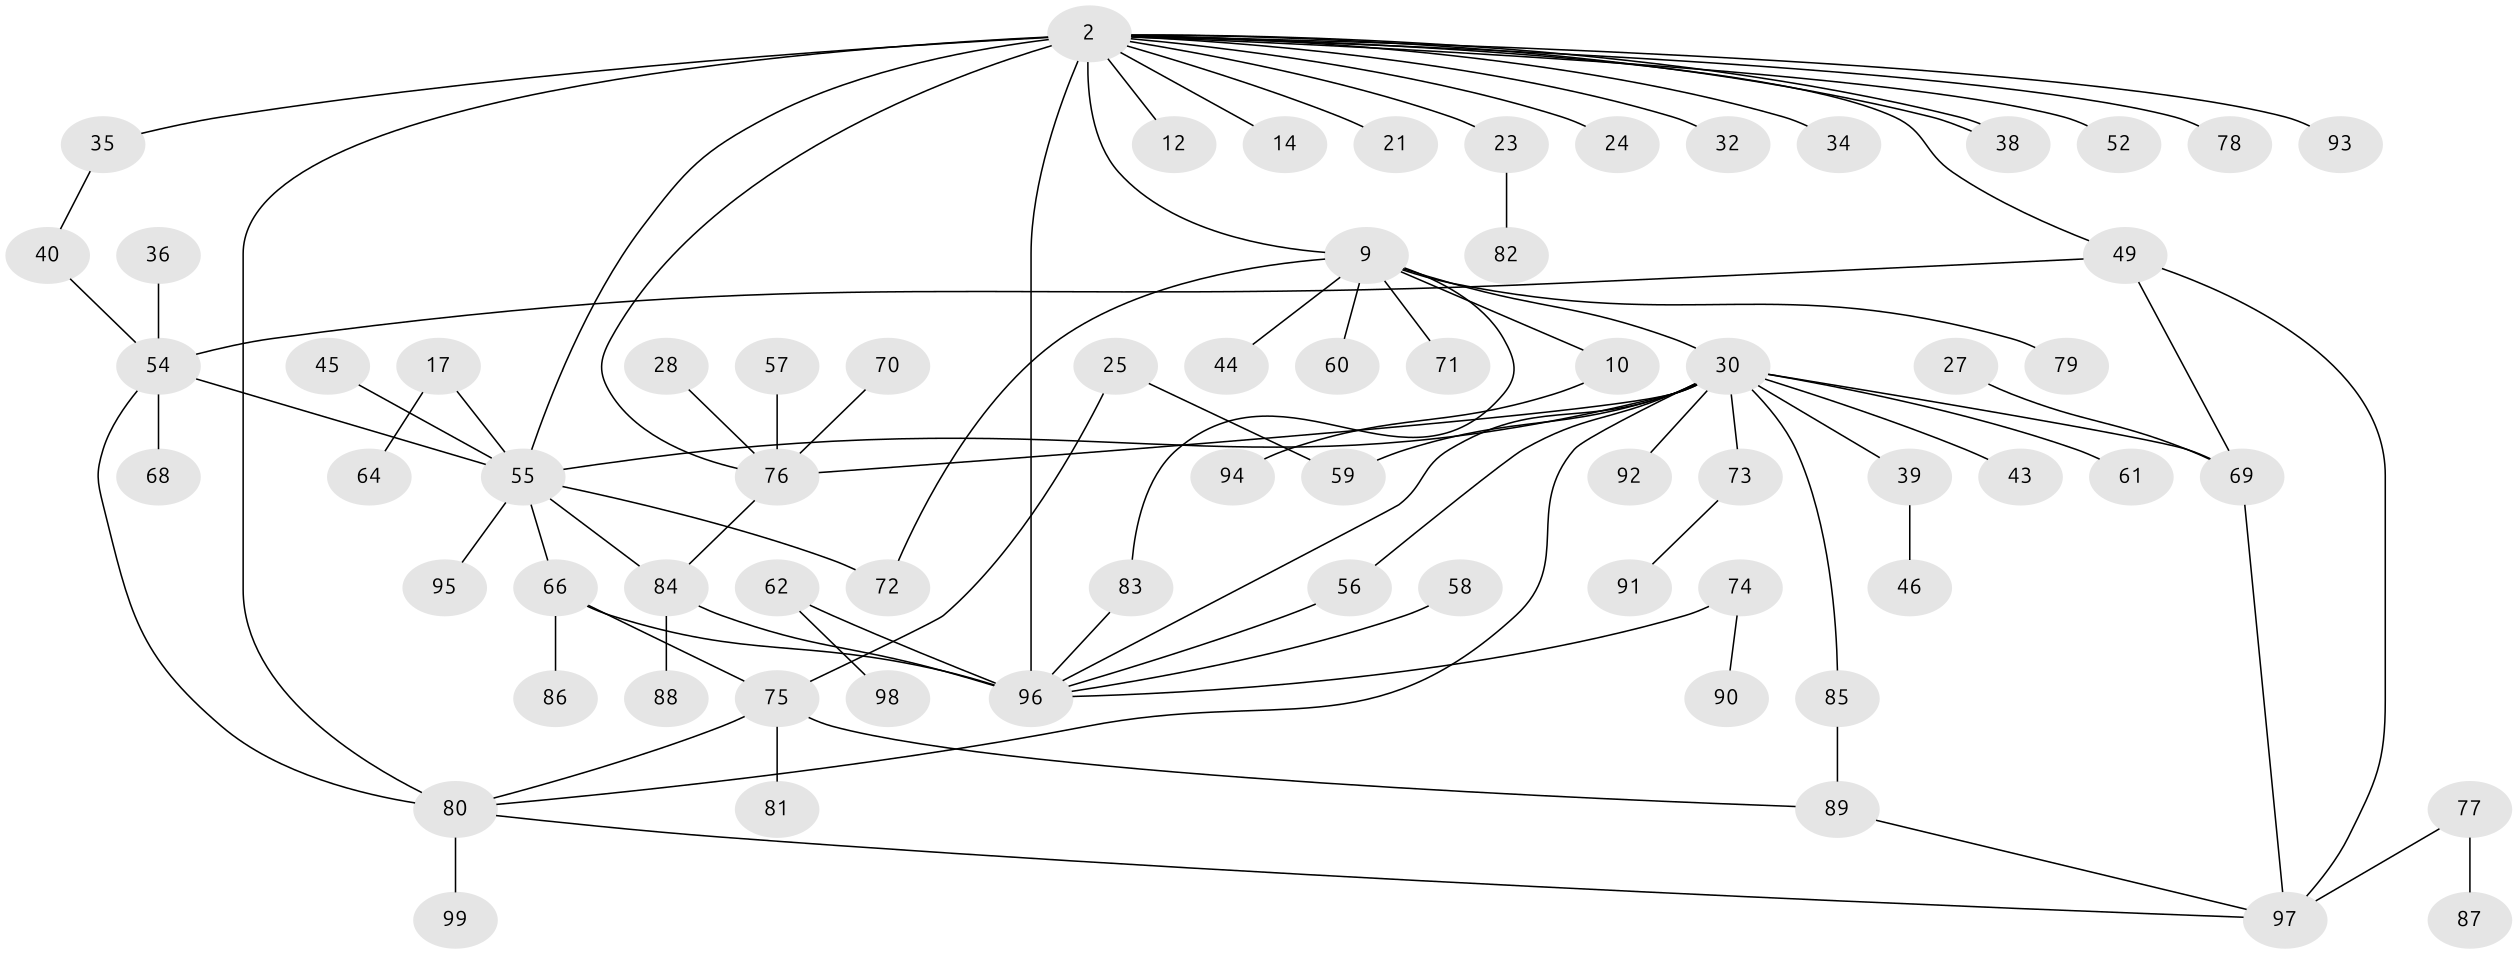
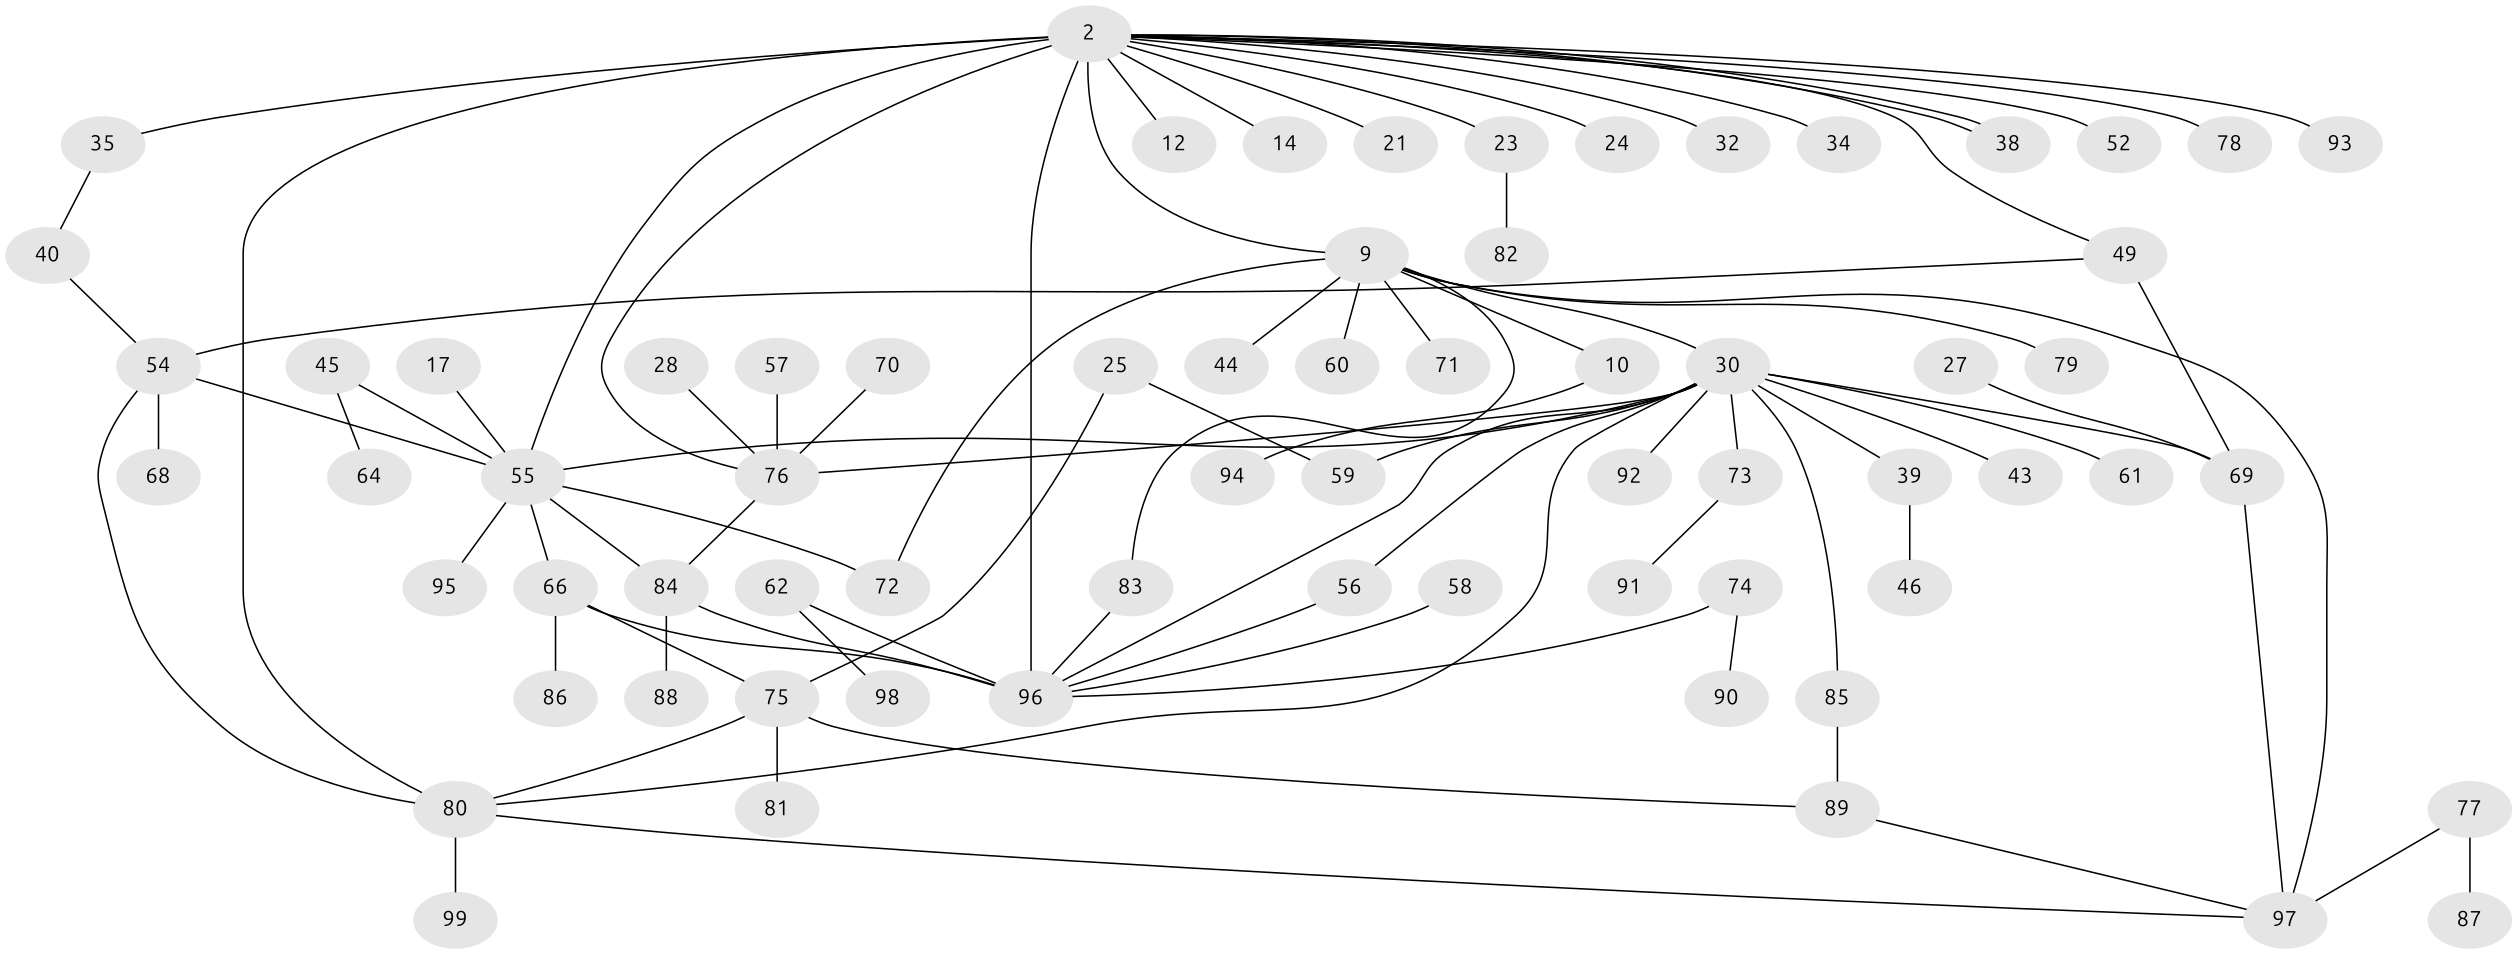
(159, 255) -> none
(404, 422) -> (345, 413)
(2385, 535) -> (2093, 330)
